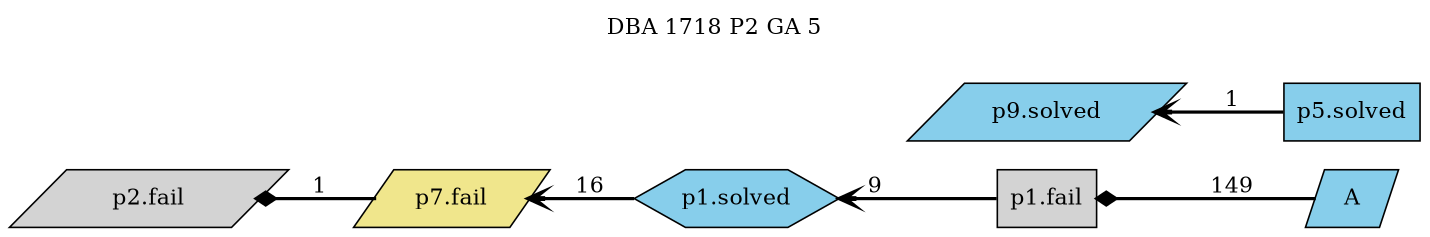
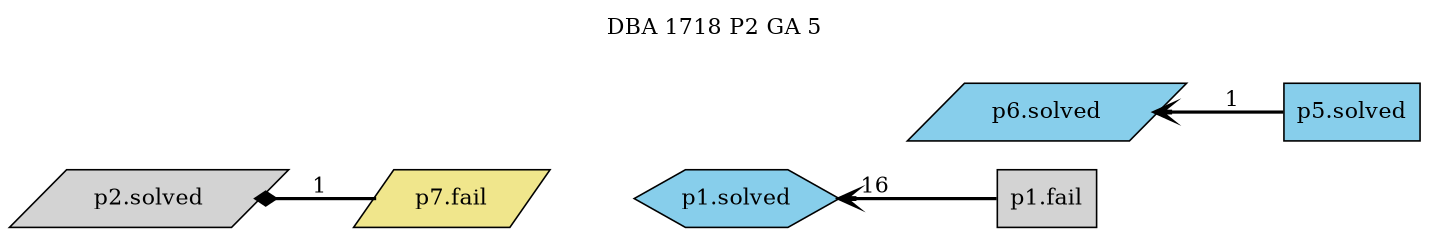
(1047, 112) -> (1047, 112)
(876, 187) -> (876, 187)
(149, 199) -> (149, 199)
(589, 199) -> none
(1352, 199) -> none
